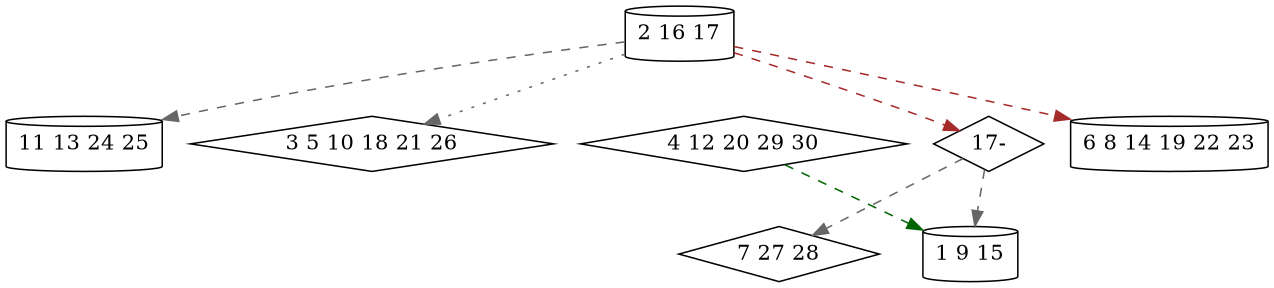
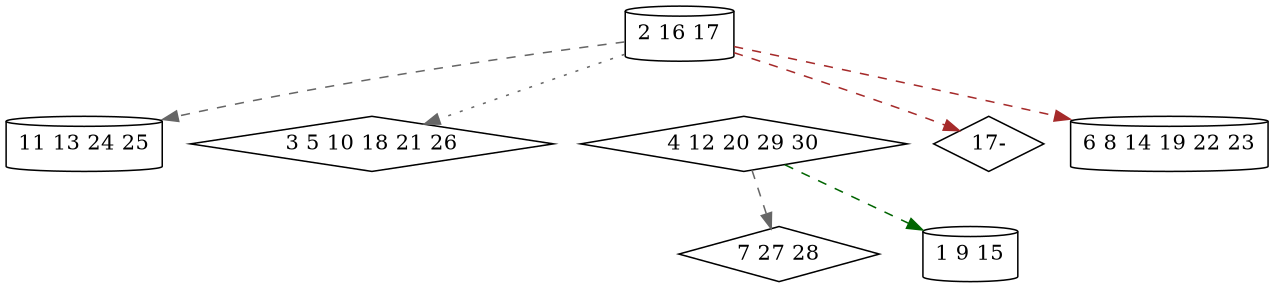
(981, 190) -> none
(895, 193) -> (759, 192)
